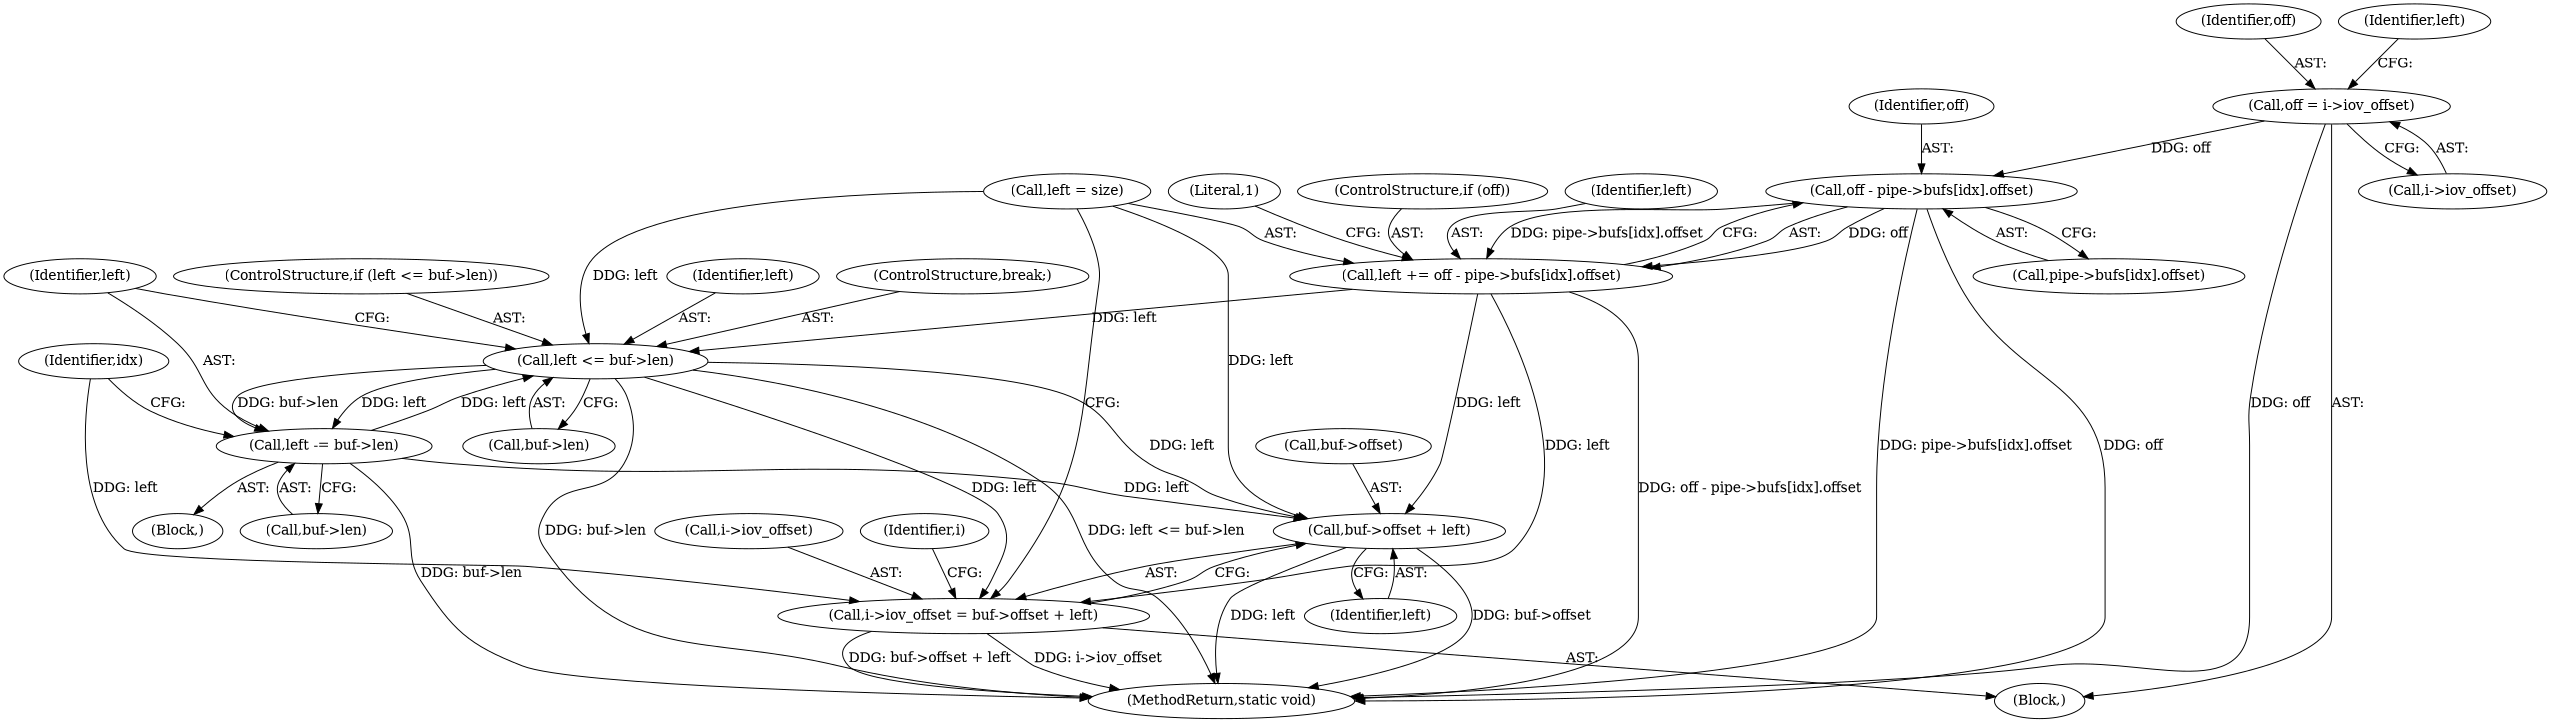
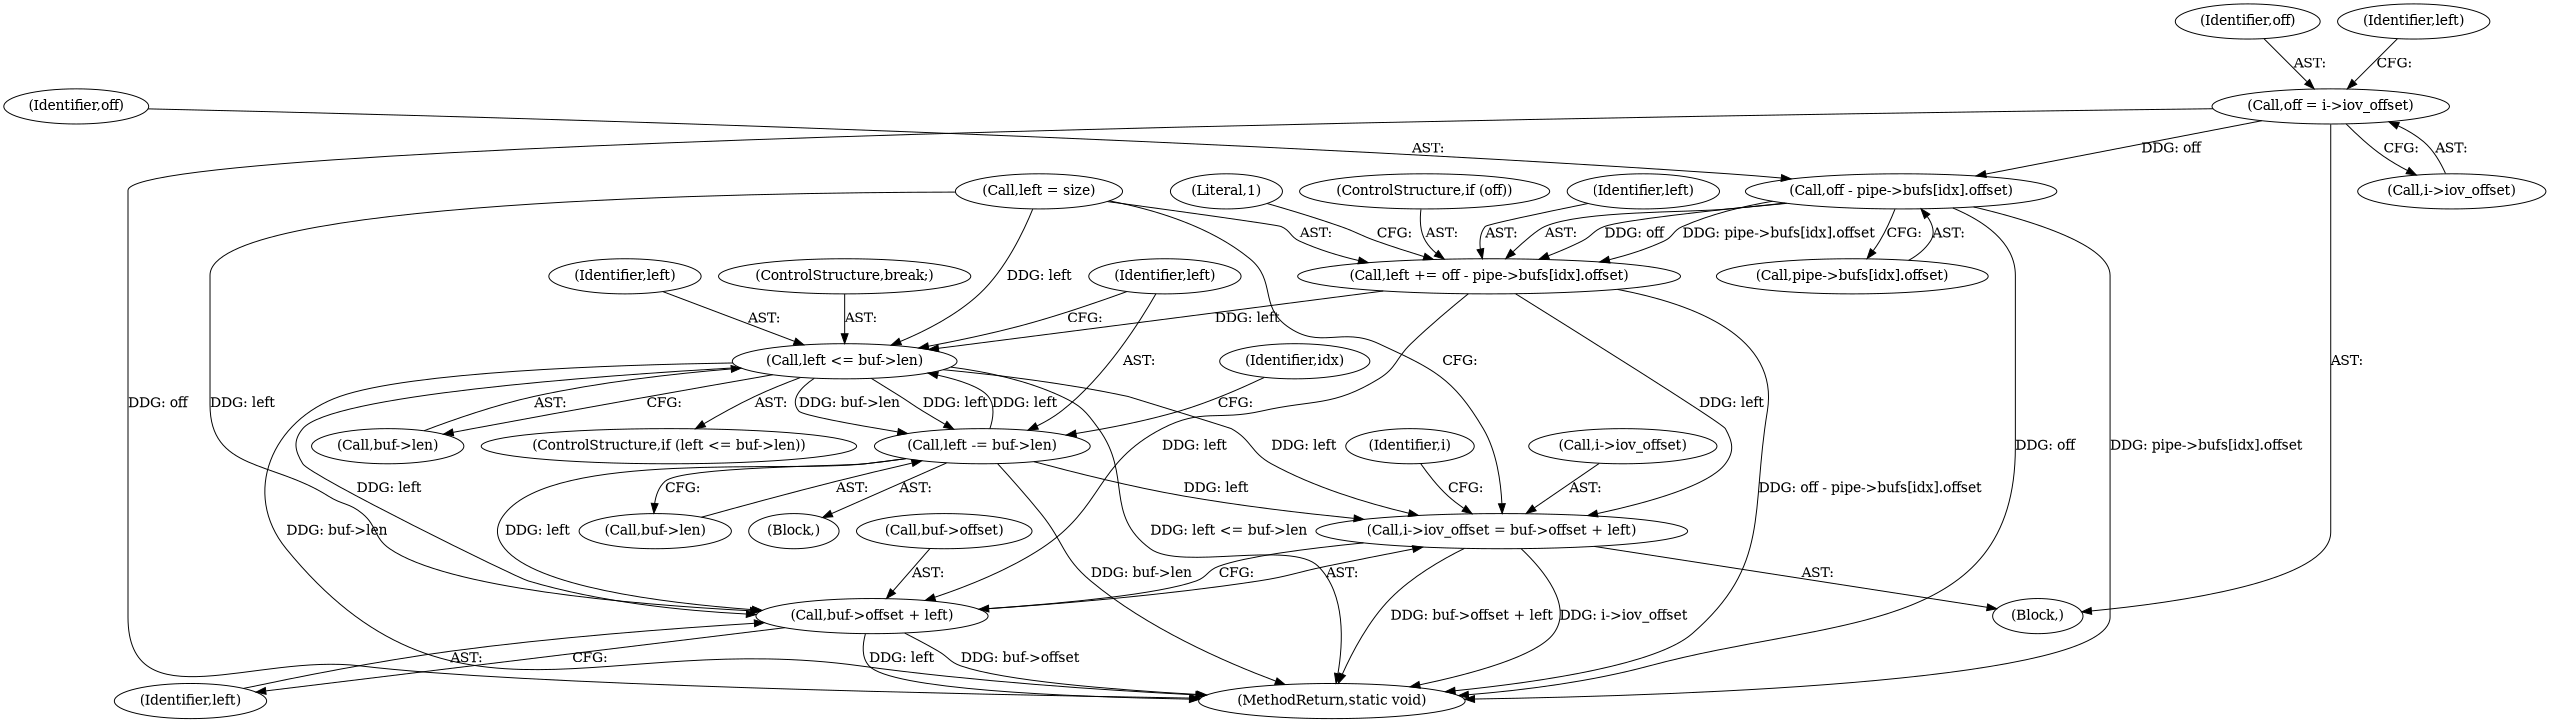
(1710, 237) -> none
(475, 318) -> (751, 398)
(397, 564) -> (1193, 498)
